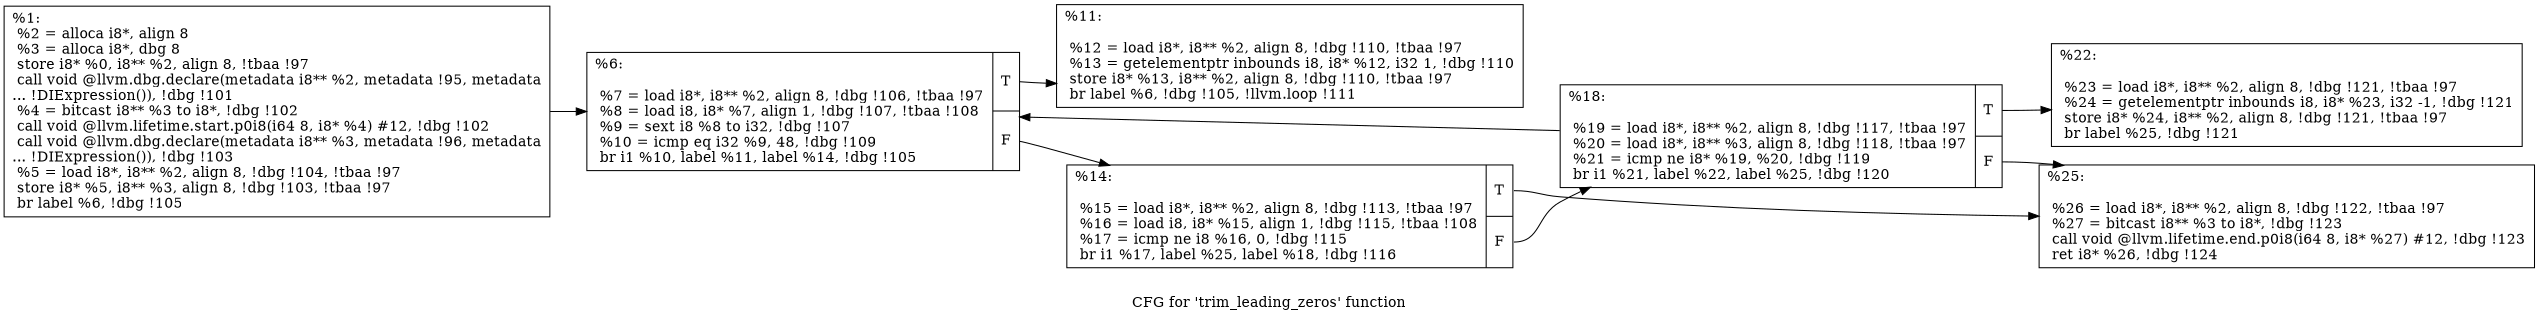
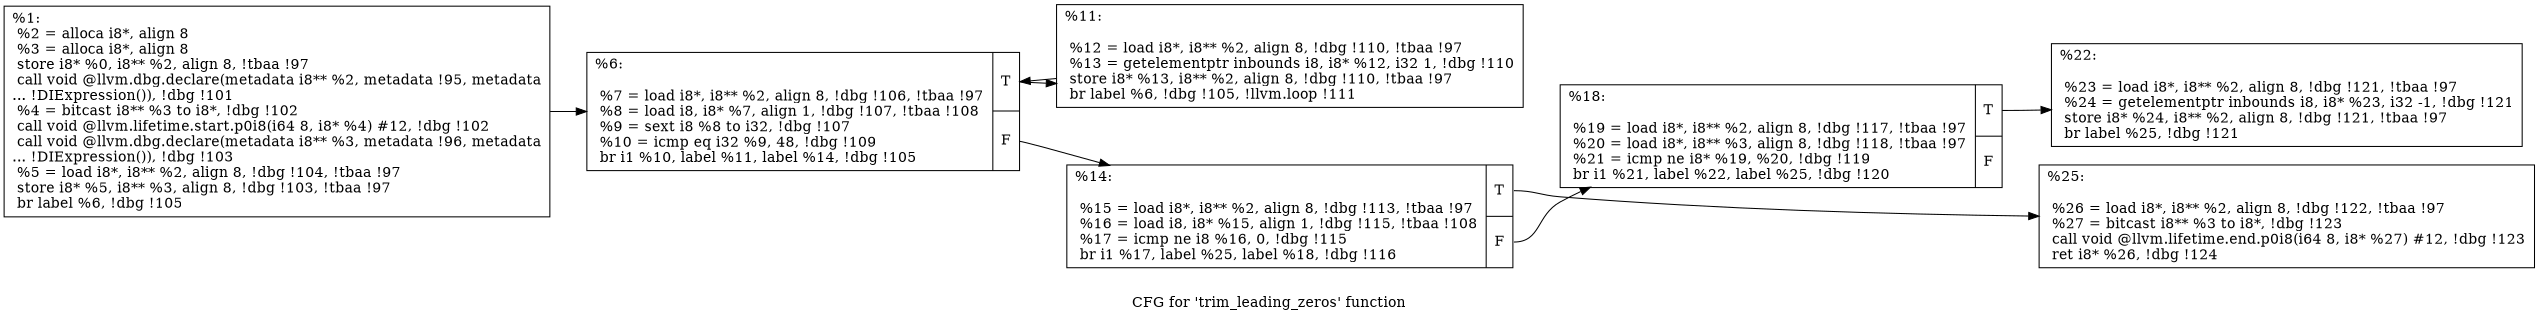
(97, 49) -> (101, 49)
(1295, 124) -> (1043, 80)
(2028, 163) -> none
